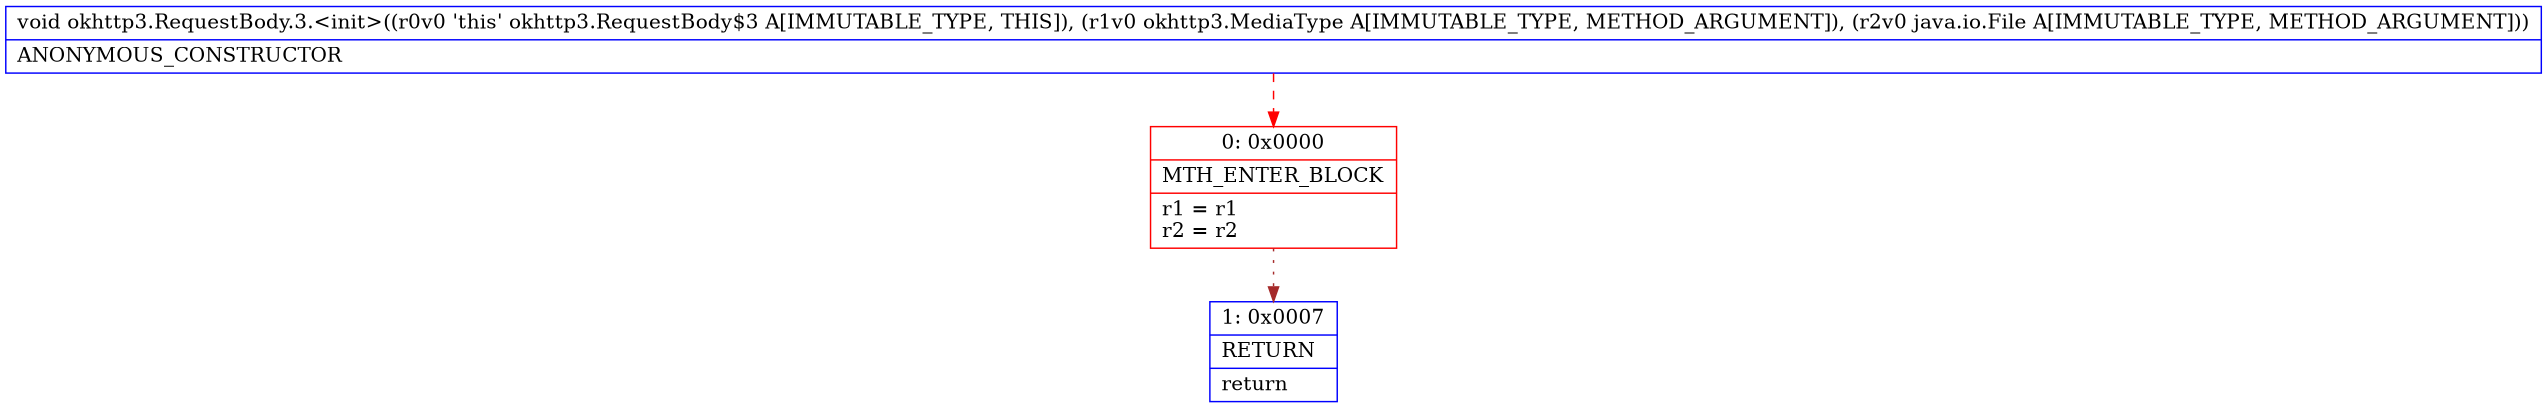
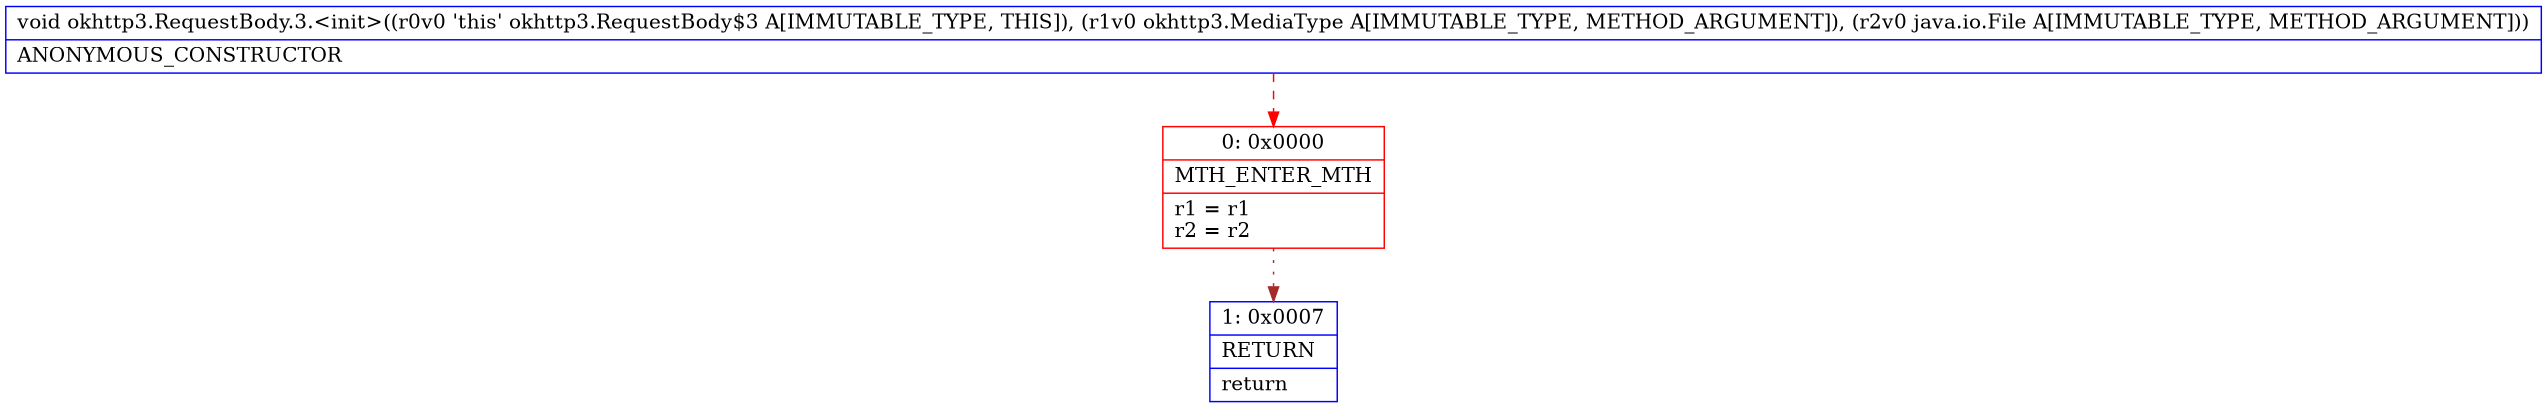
(1274, 176) -> (1274, 176)
